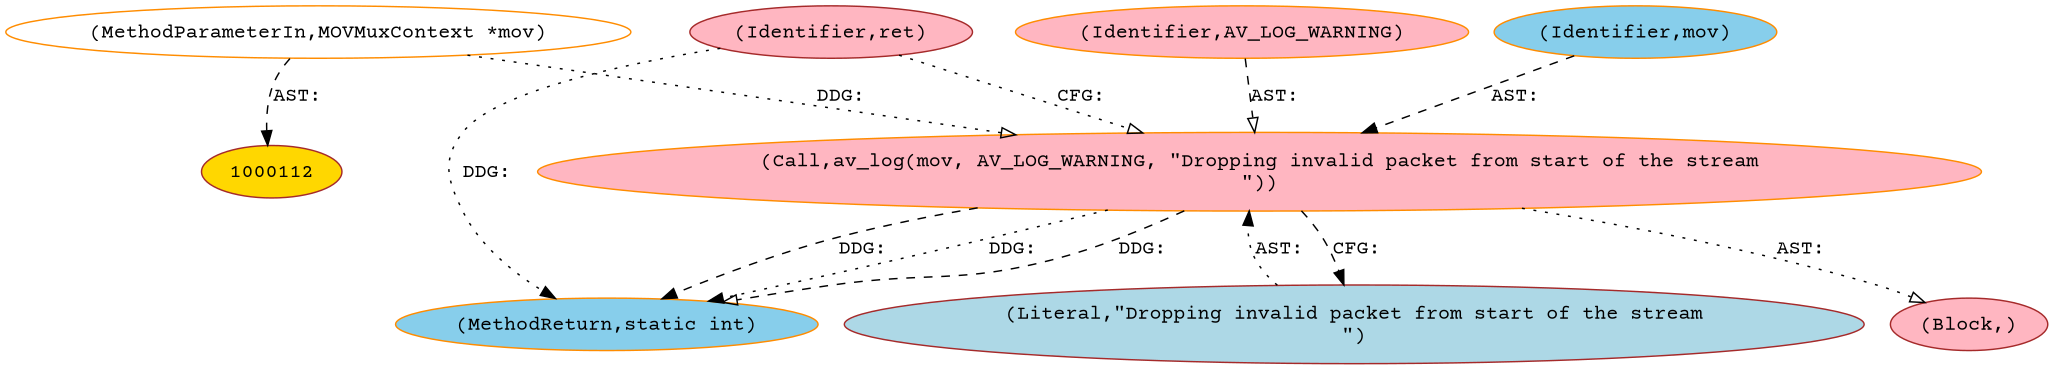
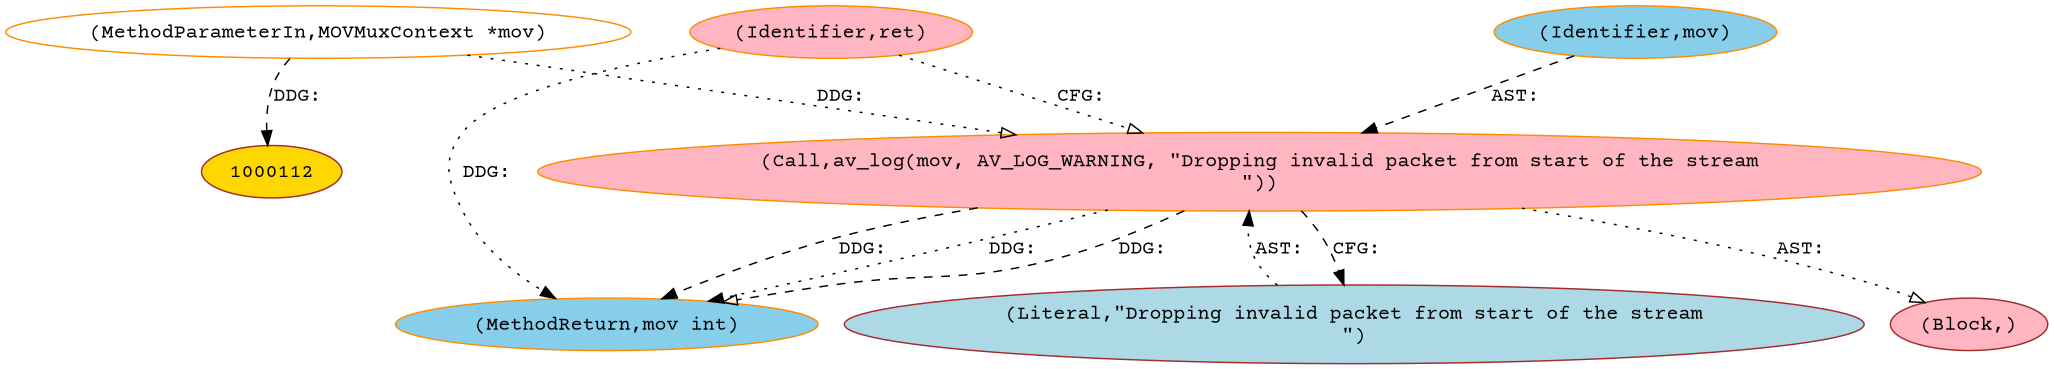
(831, 32) -> (831, 32)
(1242, 32) -> none
(304, 95) -> (304, 95)
(607, 324) -> (607, 324)
